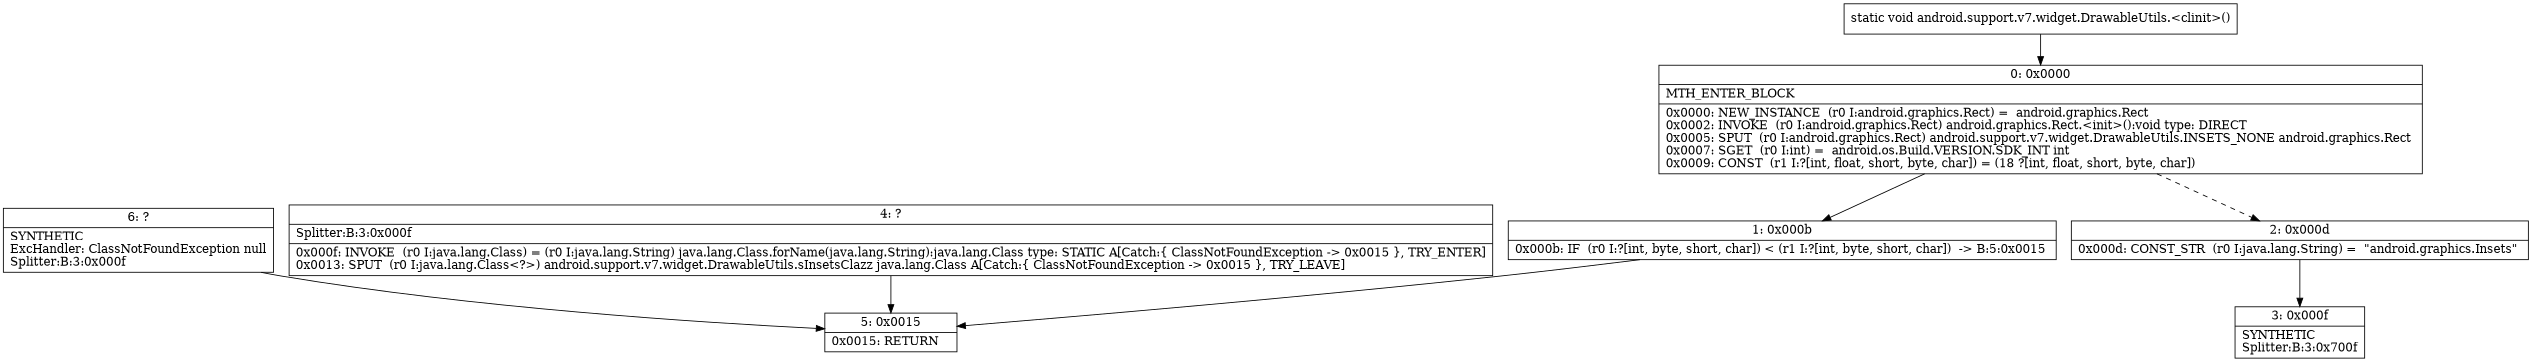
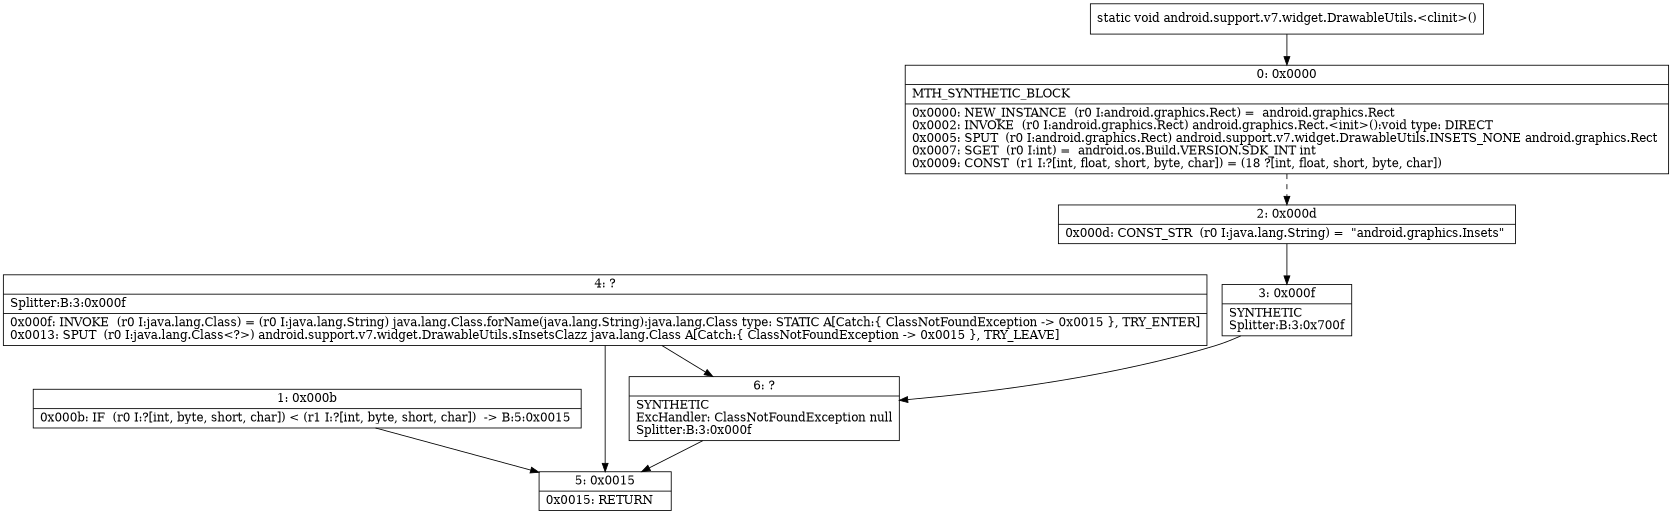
(1730, 94) -> (991, 94)
(1877, 196) -> none
none -> (684, 359)
none -> (1076, 378)
